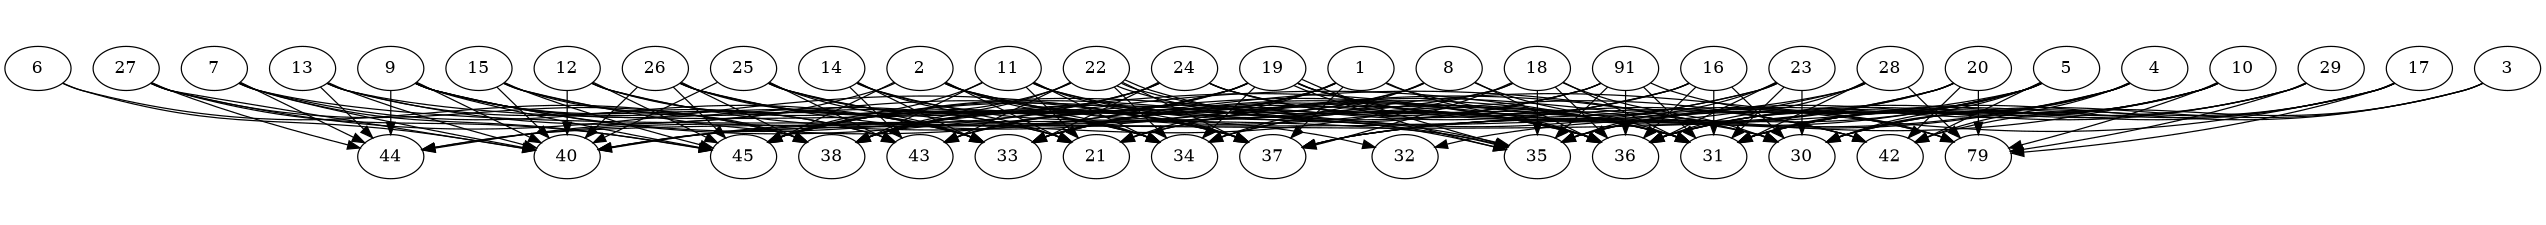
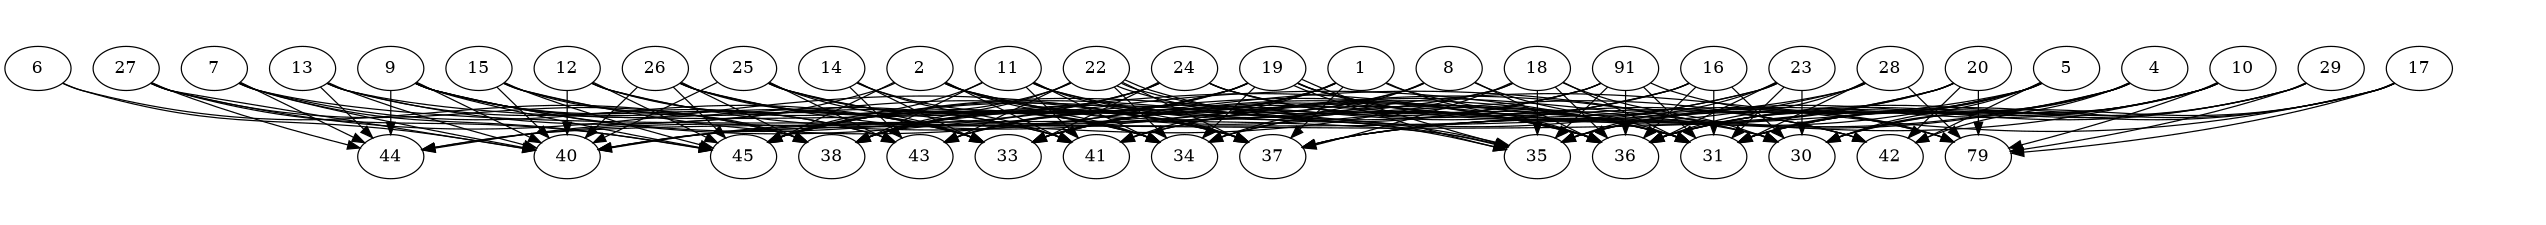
(2508, 68) -> none
(1096, 157) -> (1096, 157)
(1405, 157) -> none
